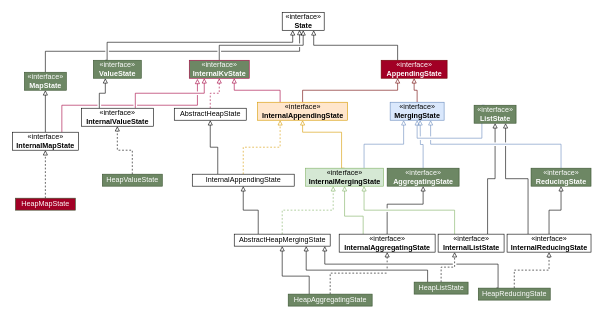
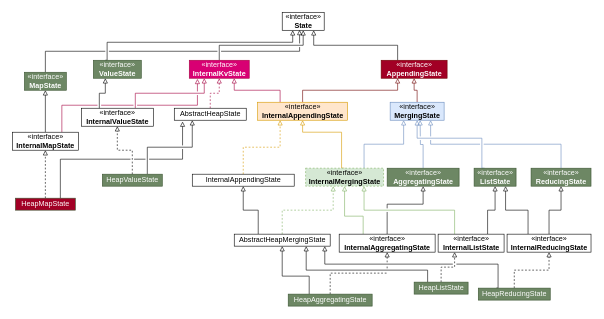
(219, 69) -> (219, 69)
(495, 114) -> (495, 177)
none -> (167, 147)
(217, 147) -> none
none -> (118, 159)
(345, 177) -> (345, 177)
